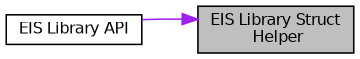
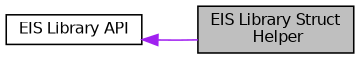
(162, 19) -> (178, 40)
